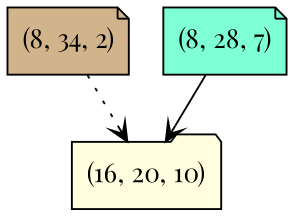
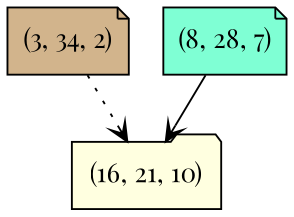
(68, 41) -> (68, 41)
(147, 175) -> (147, 175)
